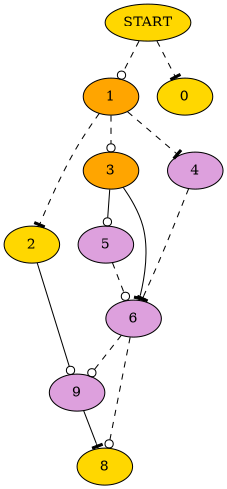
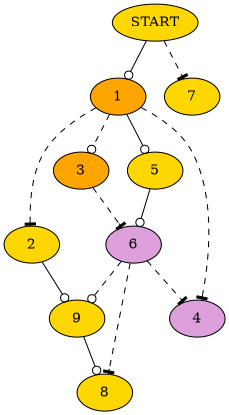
(131, 56) -> (138, 56)
(185, 97) -> (192, 97)
(109, 204) -> (135, 130)
(145, 239) -> (106, 205)
(167, 243) -> (164, 280)
(106, 245) -> (155, 171)
(118, 277) -> (146, 204)
(120, 388) -> (120, 316)
(77, 393) -> (77, 319)
(90, 427) -> (89, 351)
